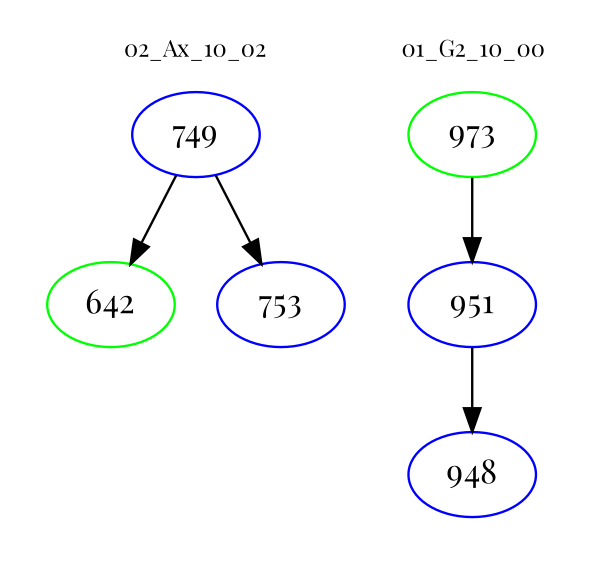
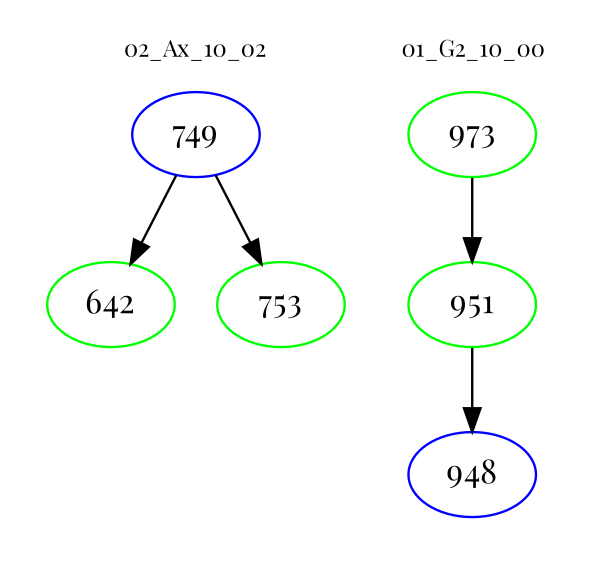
(281, 305) -> (281, 305)
(472, 305) -> (472, 305)
